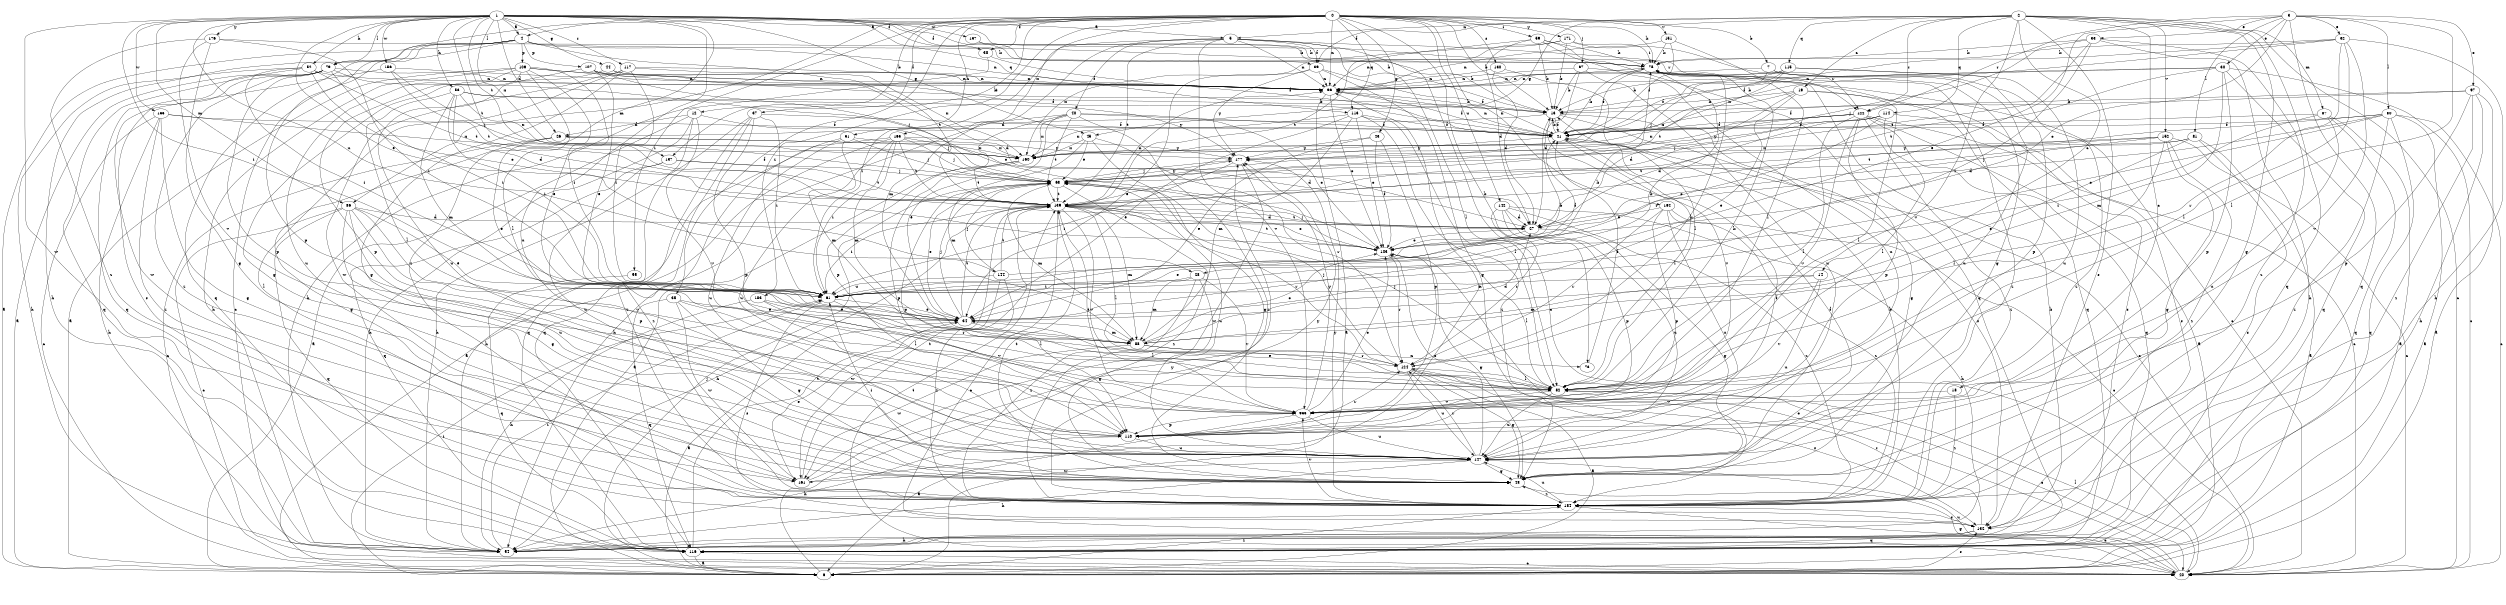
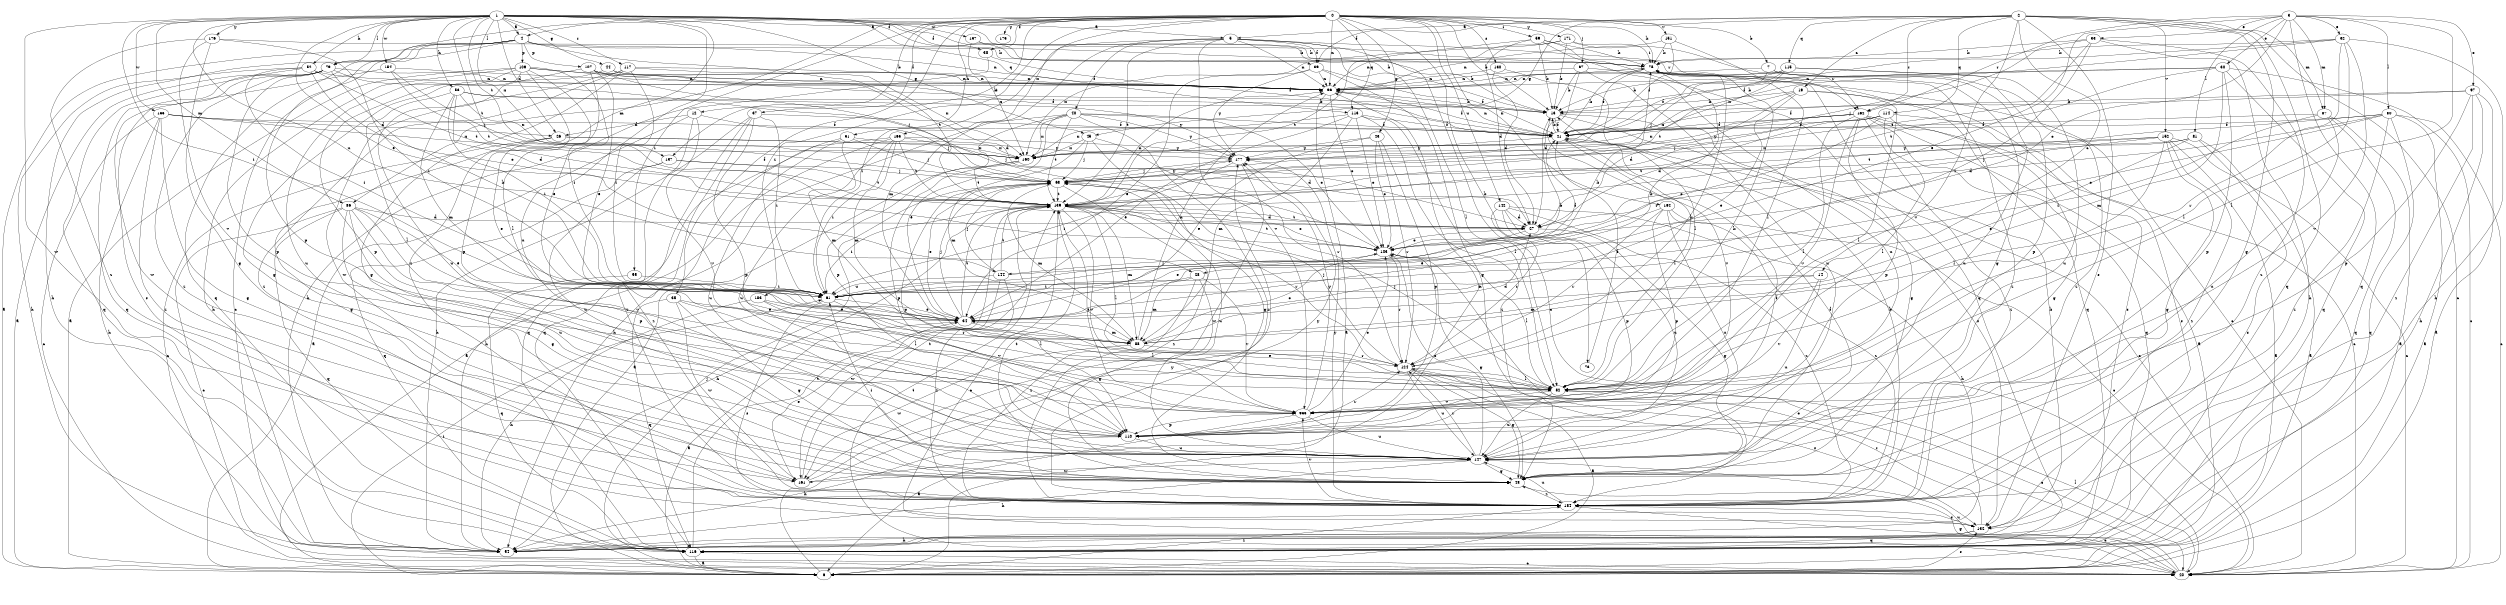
(1465, 27) -> (1465, 27)
none -> (1003, 39)
none -> (2318, 59)
(388, 67) -> (388, 67)
none -> (994, 92)
(1861, 114) -> (1861, 114)
(1057, 121) -> (321, 125)
none -> (1160, 132)
(1006, 160) -> (1006, 160)
(1084, 160) -> (1084, 160)
(976, 171) -> none
(503, 183) -> (503, 183)
(1385, 194) -> (1385, 194)
(1211, 200) -> (1203, 260)
(1601, 218) -> (1315, 265)
none -> (1405, 250)
(264, 287) -> (264, 287)
(386, 305) -> none
none -> (697, 334)
(1361, 354) -> (1195, 190)
none -> (1913, 388)
(1954, 391) -> none
(599, 393) -> (731, 284)
none -> (1749, 573)
